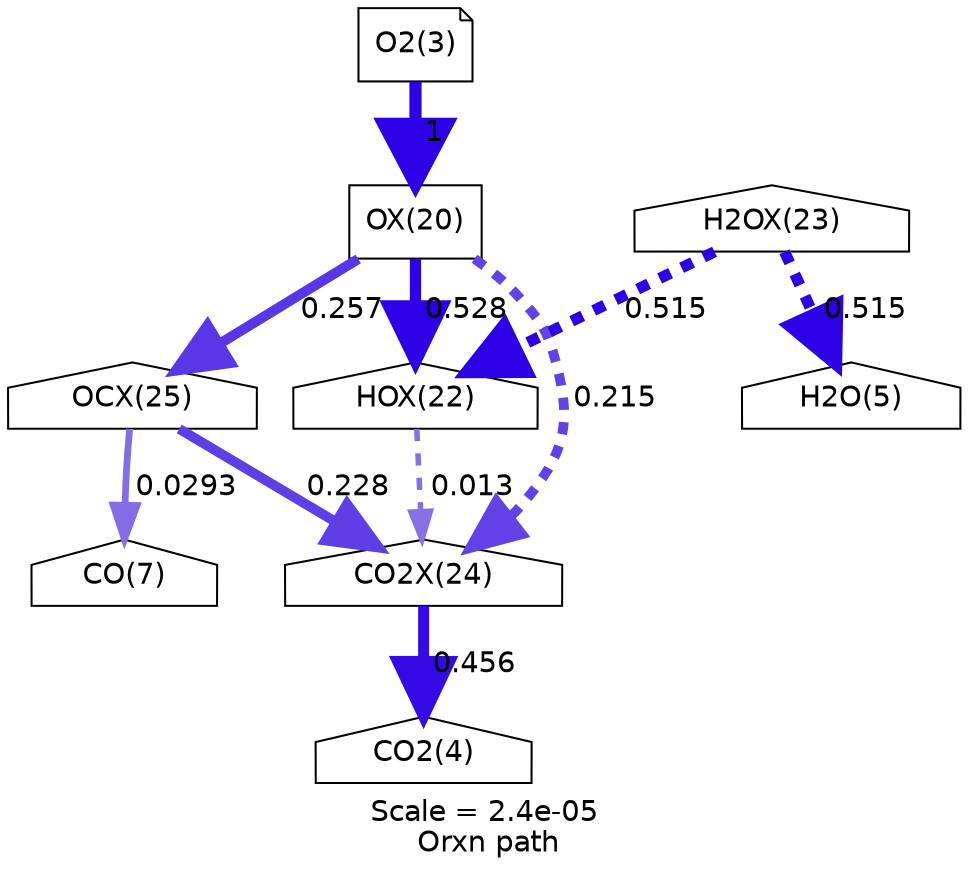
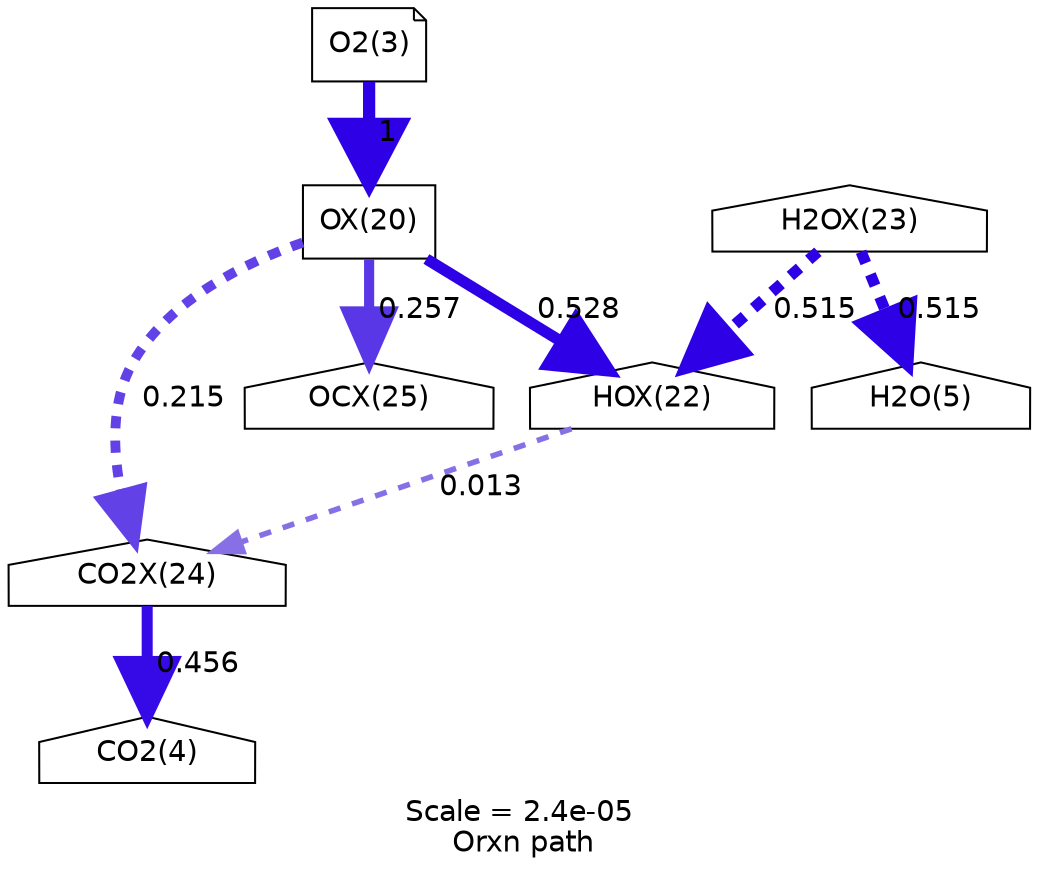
(258, 475) -> none
(124, 576) -> none
